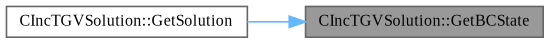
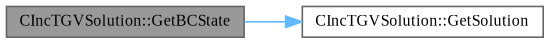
(268, 22) -> (265, 22)
